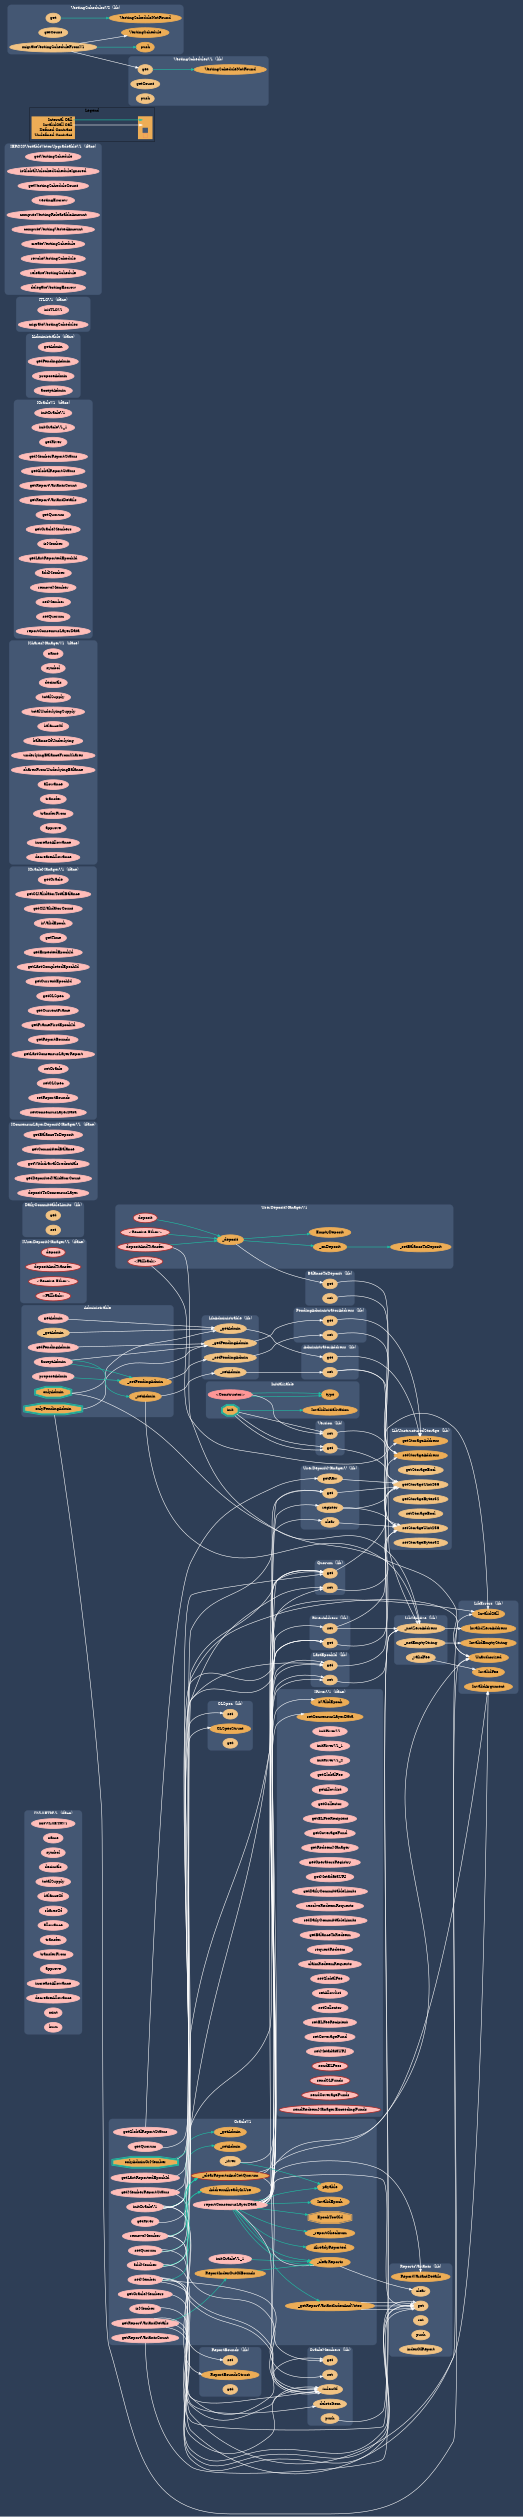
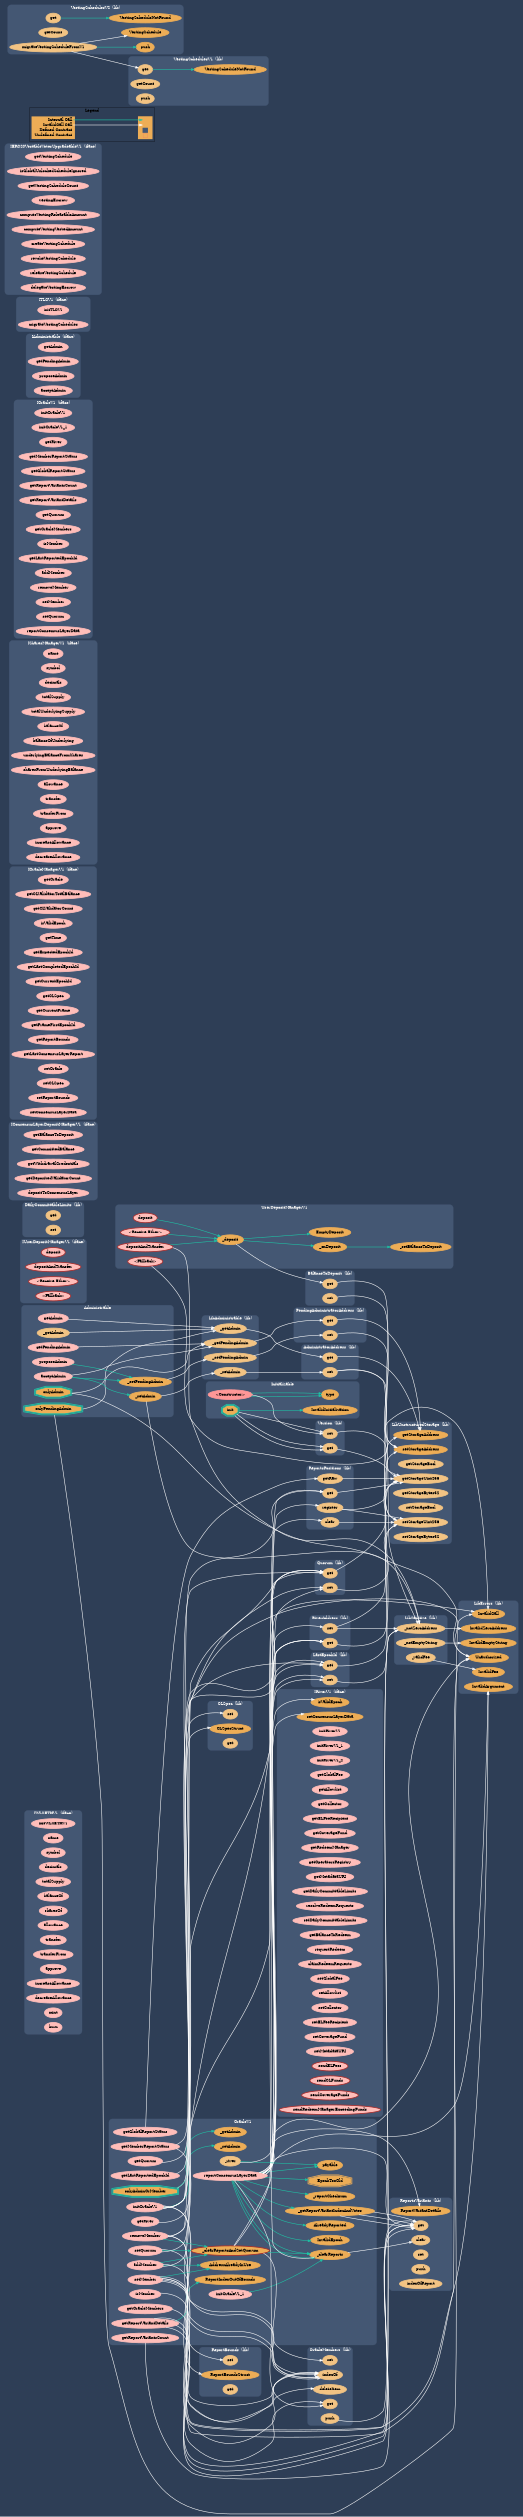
(330, 1469) -> (330, 1469)
(283, 2268) -> (288, 2253)
